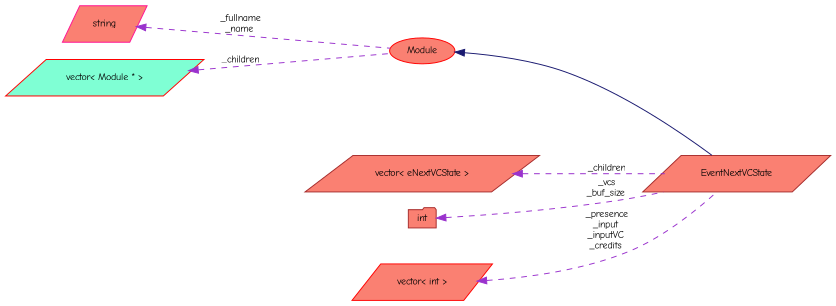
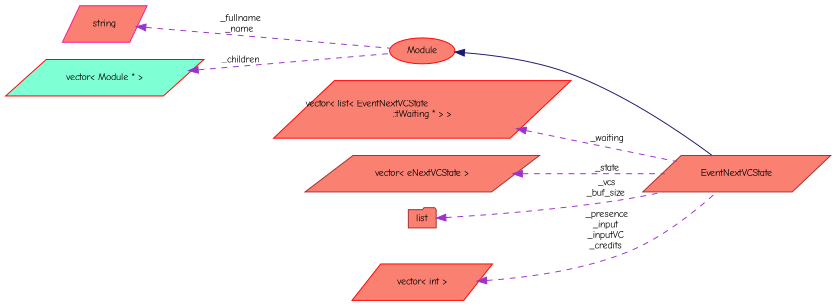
none -> (422, 109)
(606, 168) -> (606, 168)
(422, 219) -> (422, 219)
